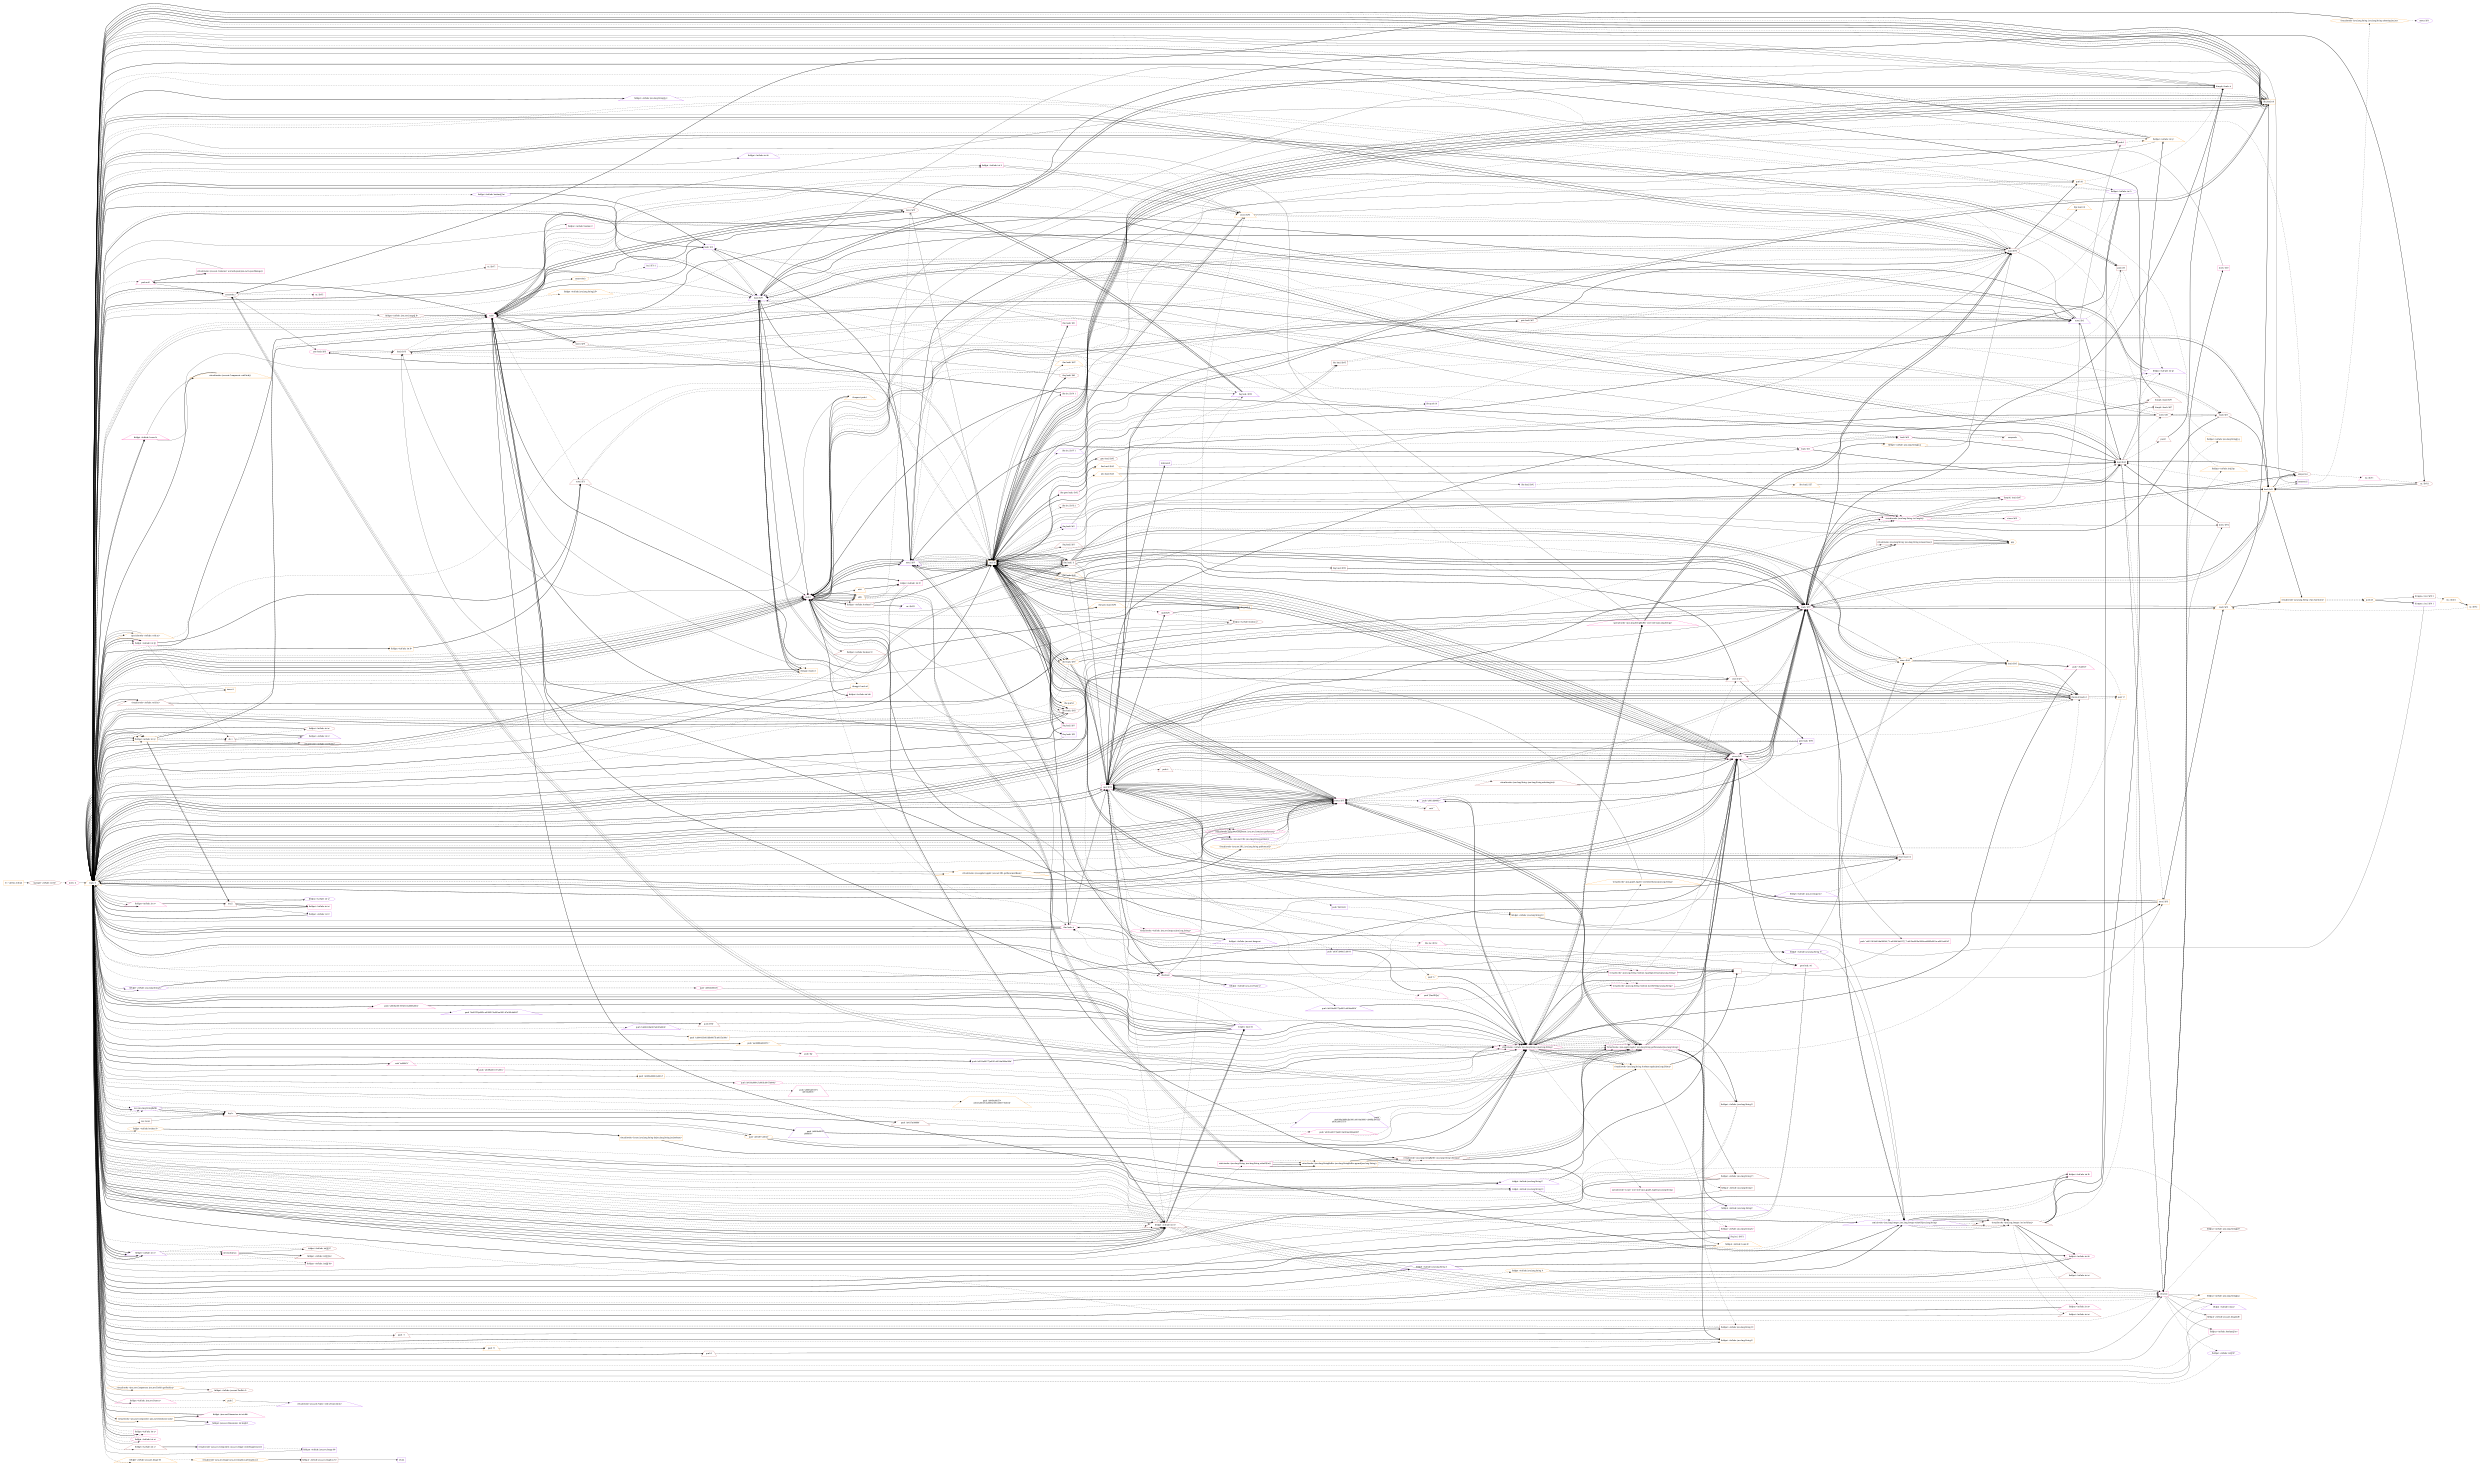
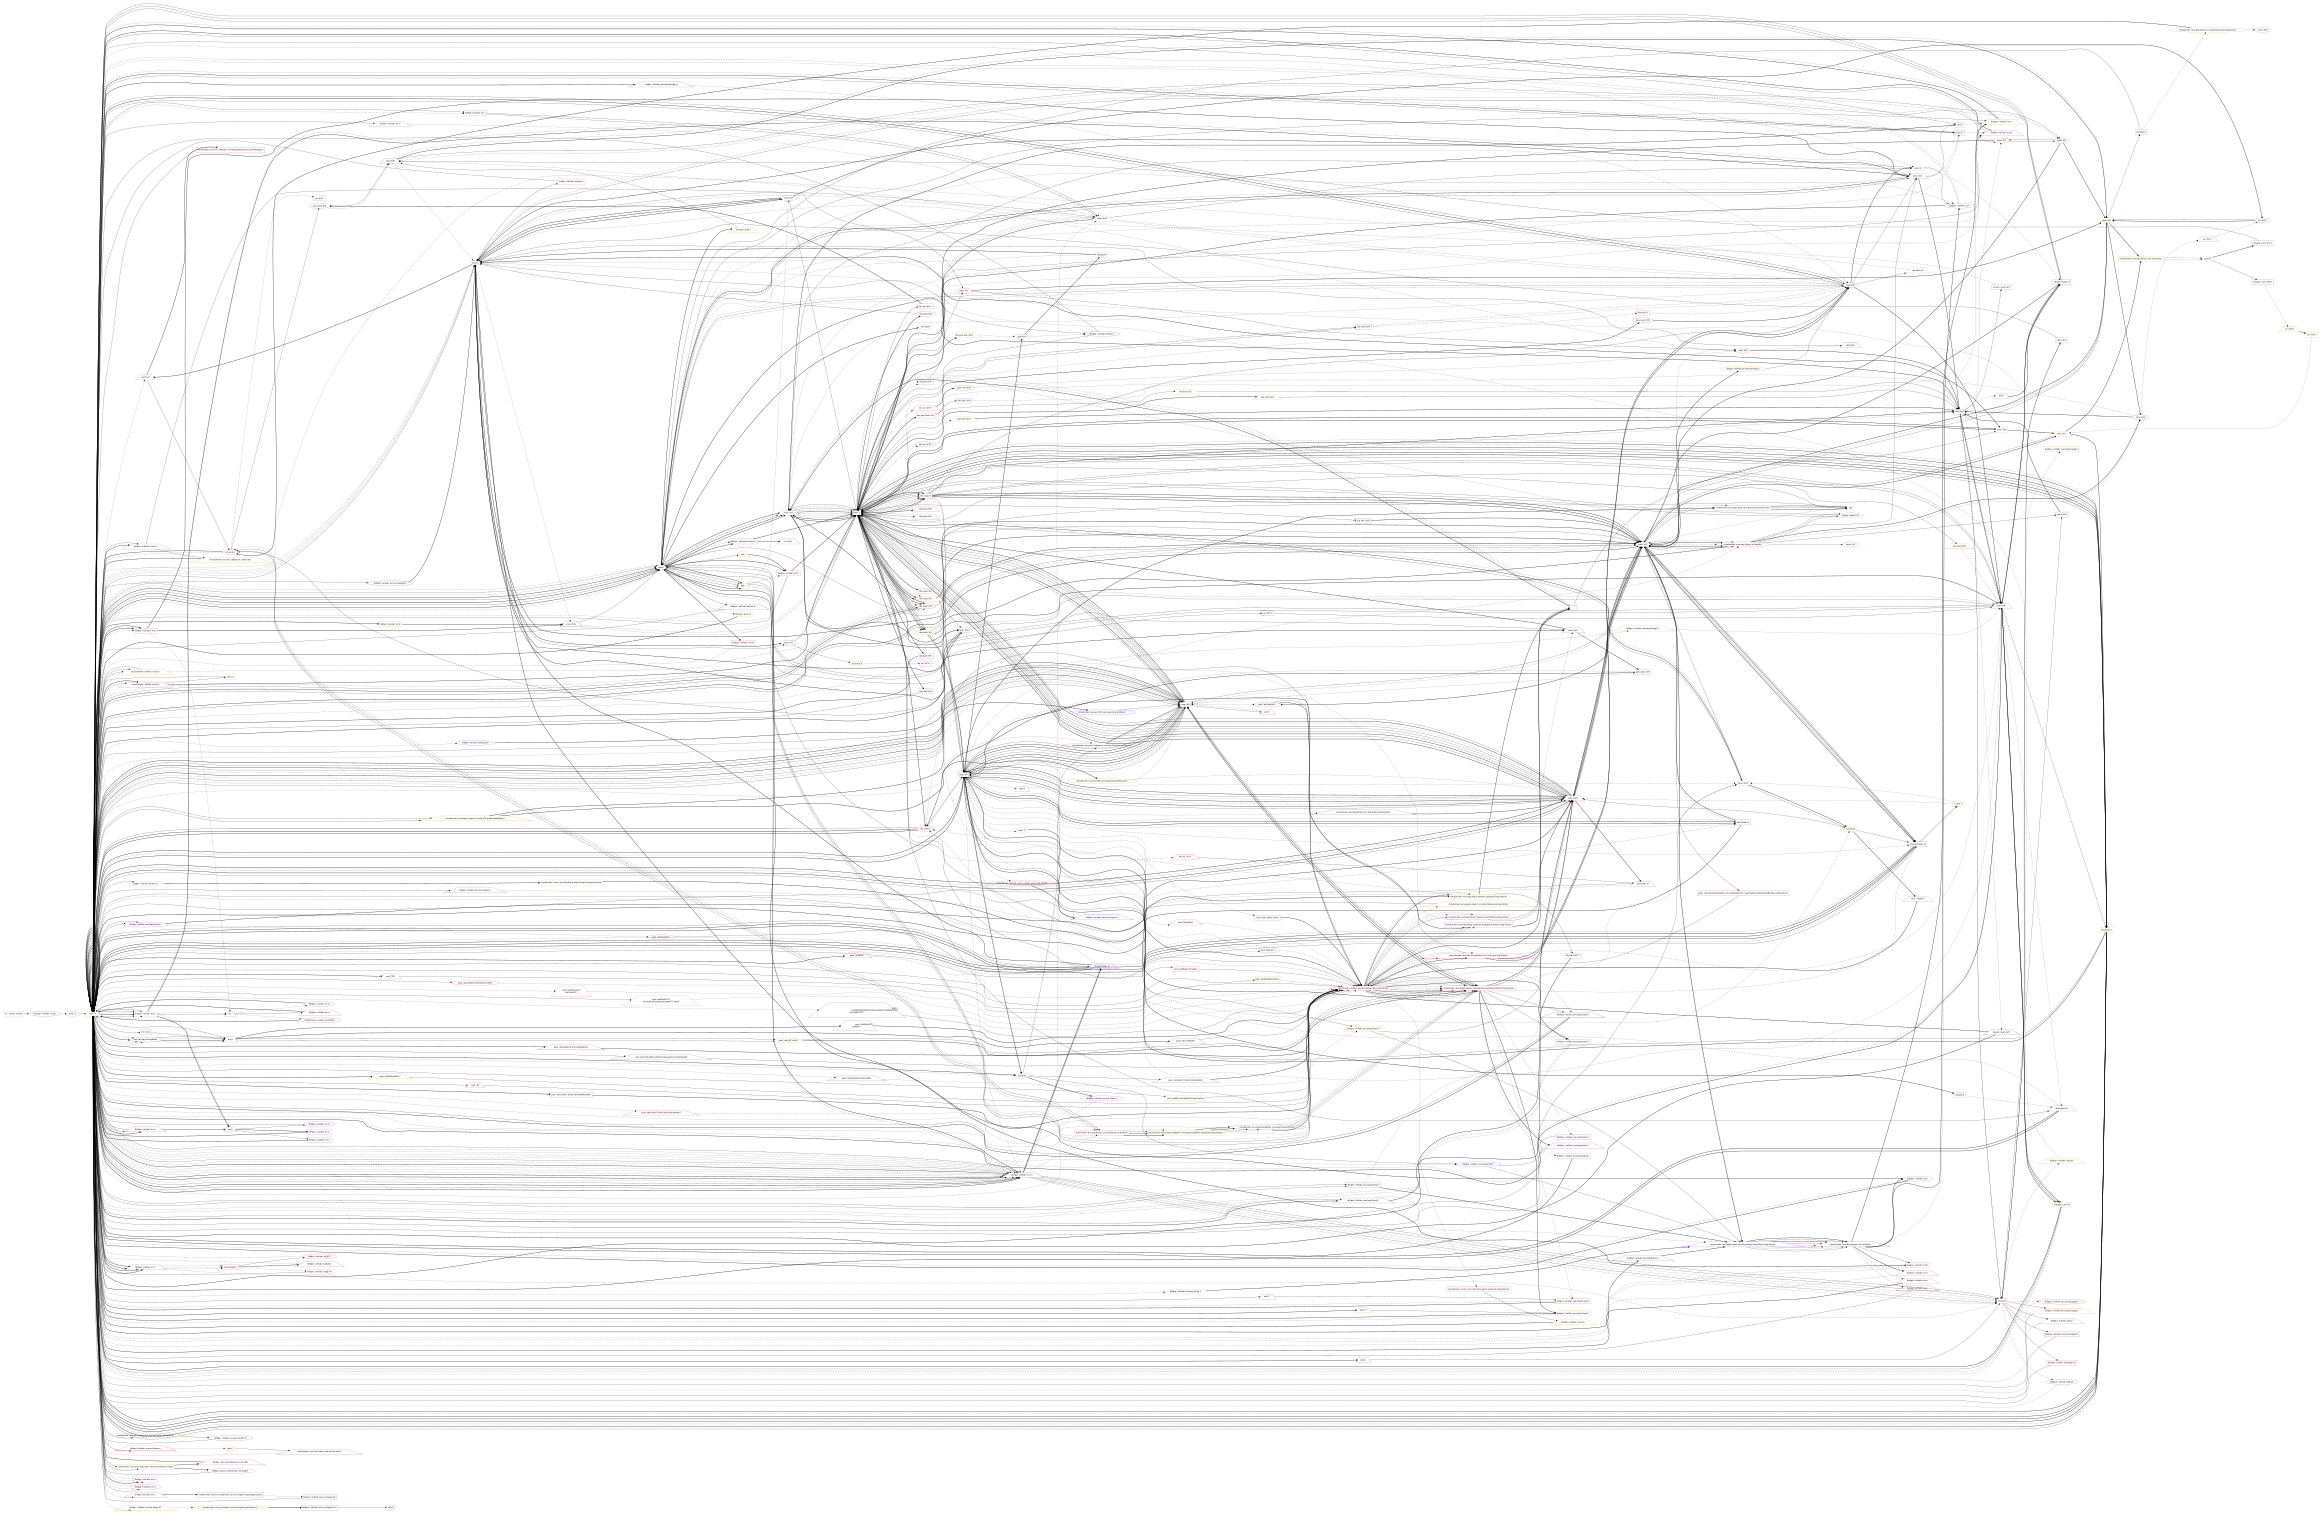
(530, 291) -> (820, 655)
none -> (926, 509)
